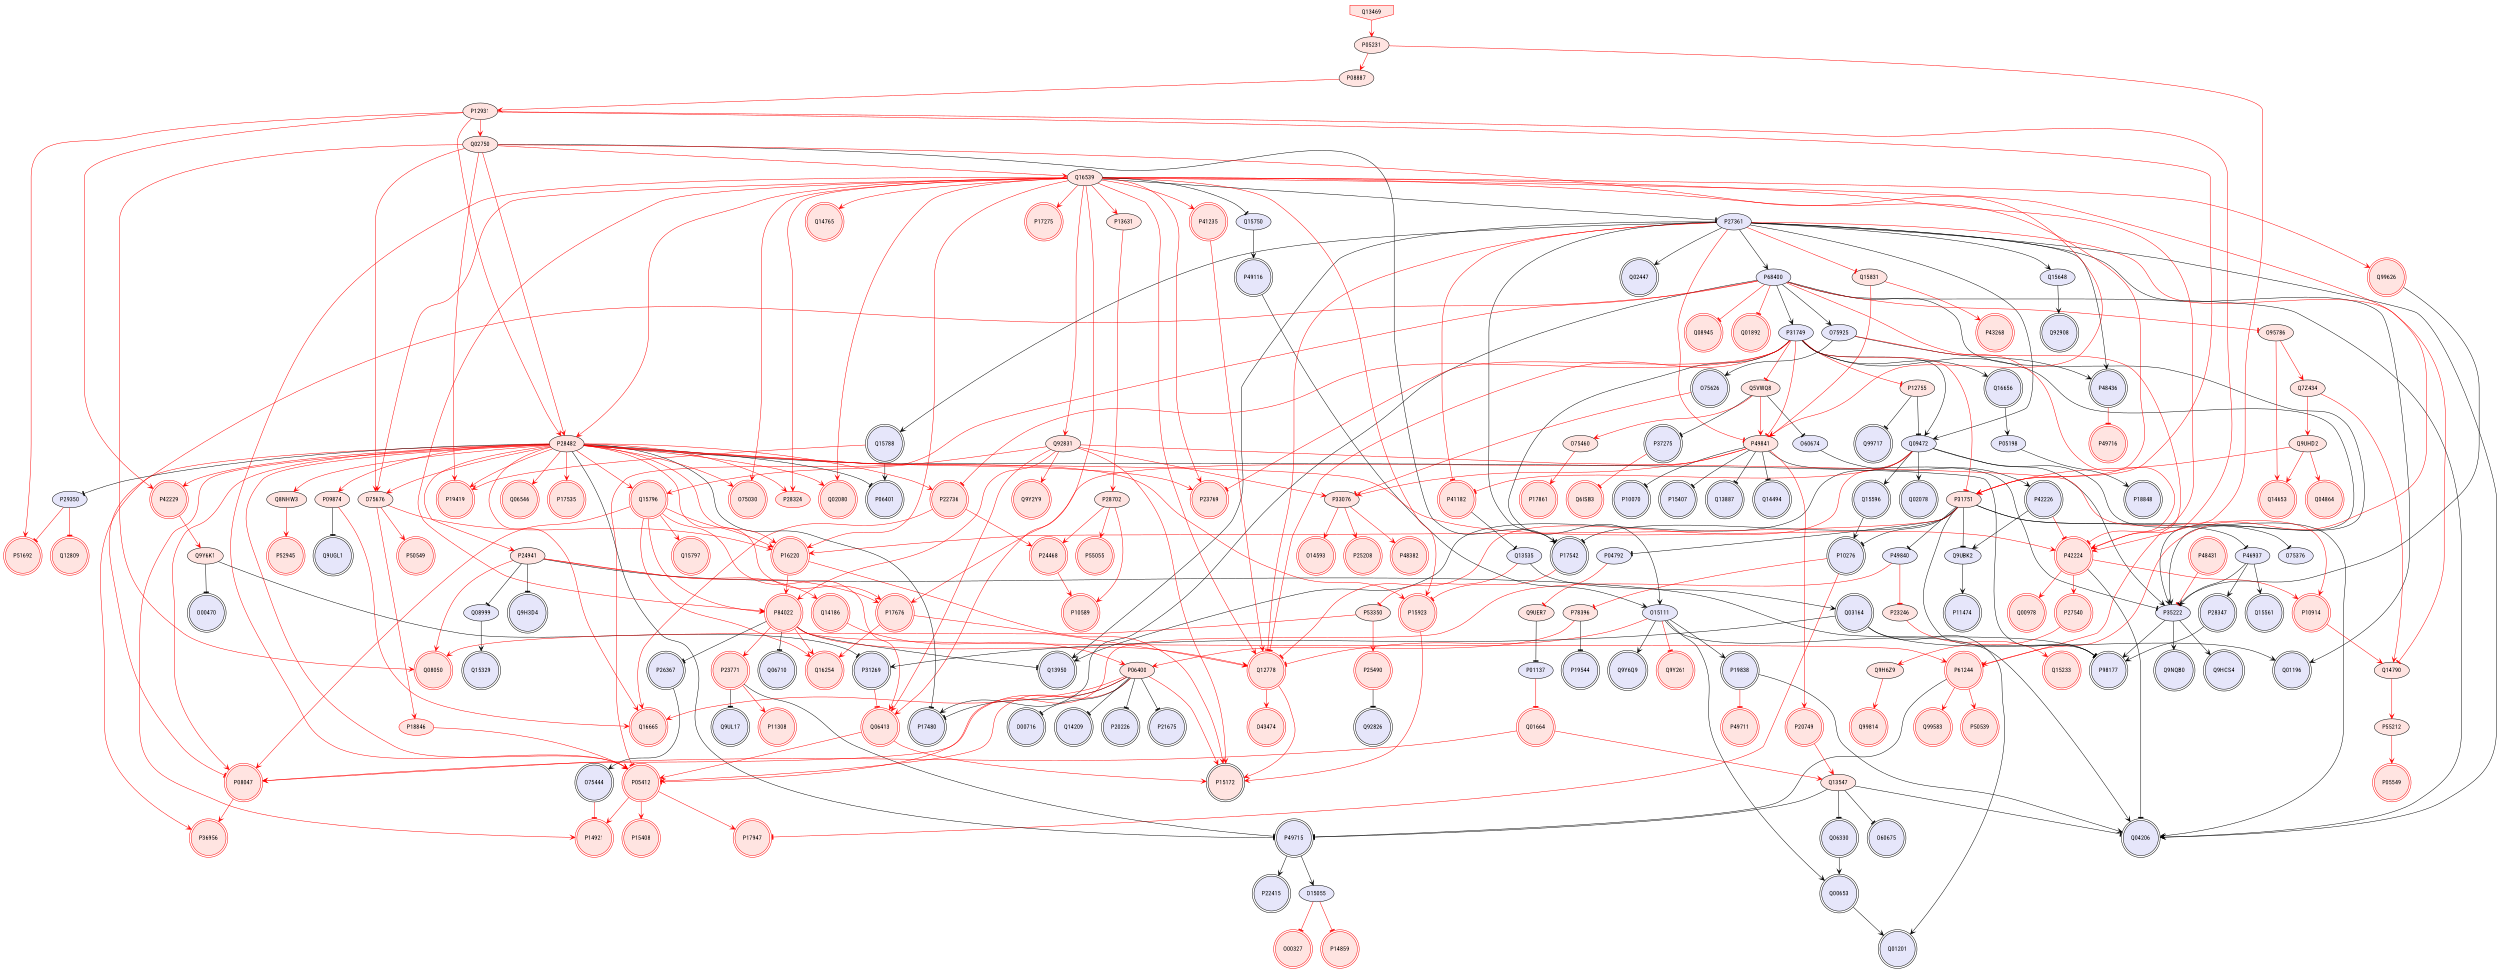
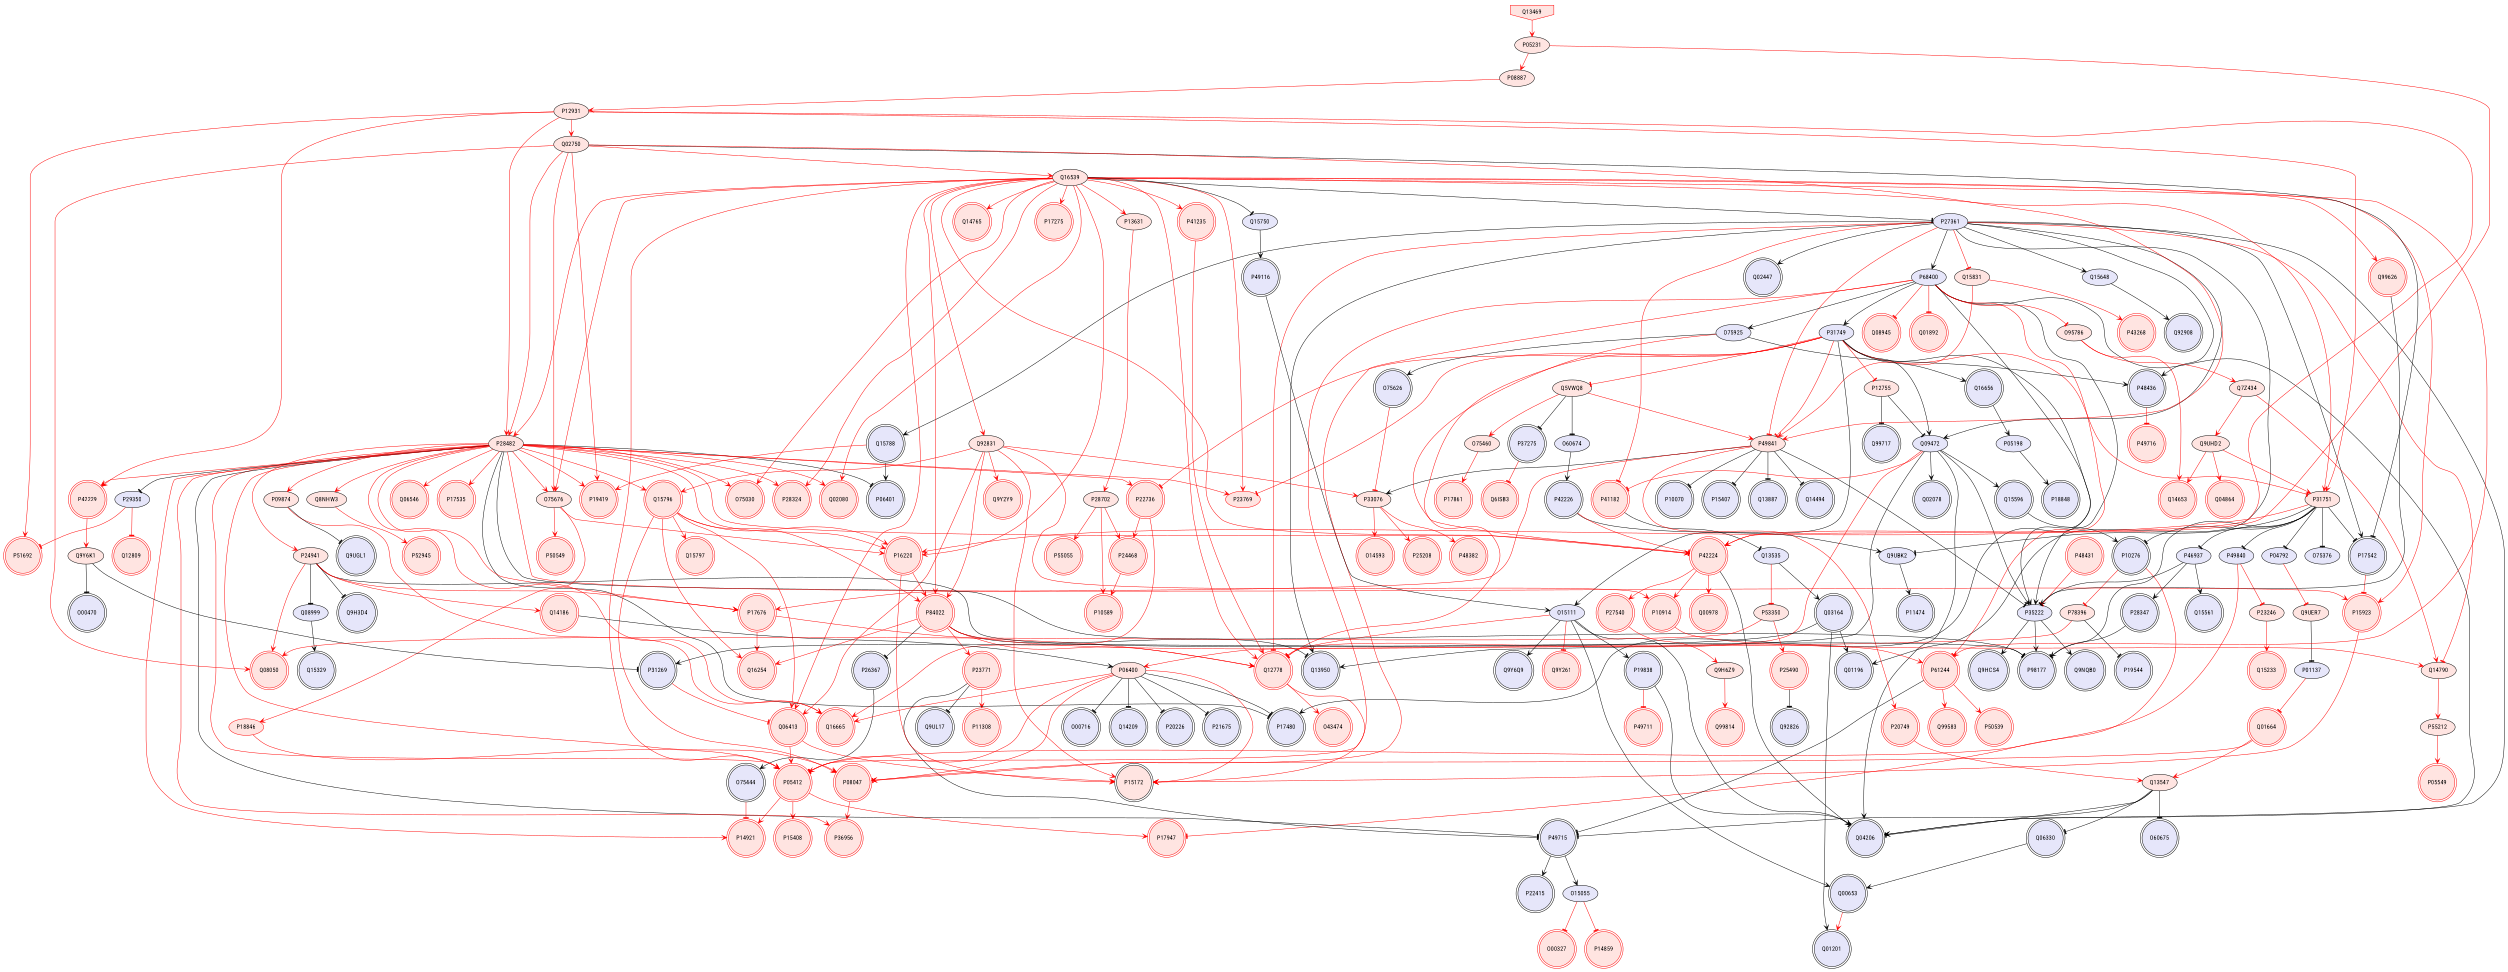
(1554, 472) -> (1579, 464)
(793, 499) -> (792, 499)
(1209, 499) -> (1243, 499)
(984, 643) -> (884, 641)
(777, 670) -> none
(1867, 920) -> (1841, 919)
